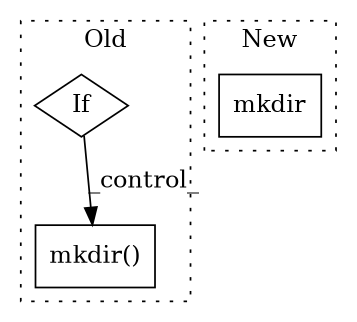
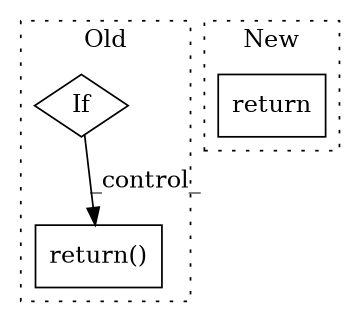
(270, 106) -> (272, 106)
(95, 256) -> (99, 256)
